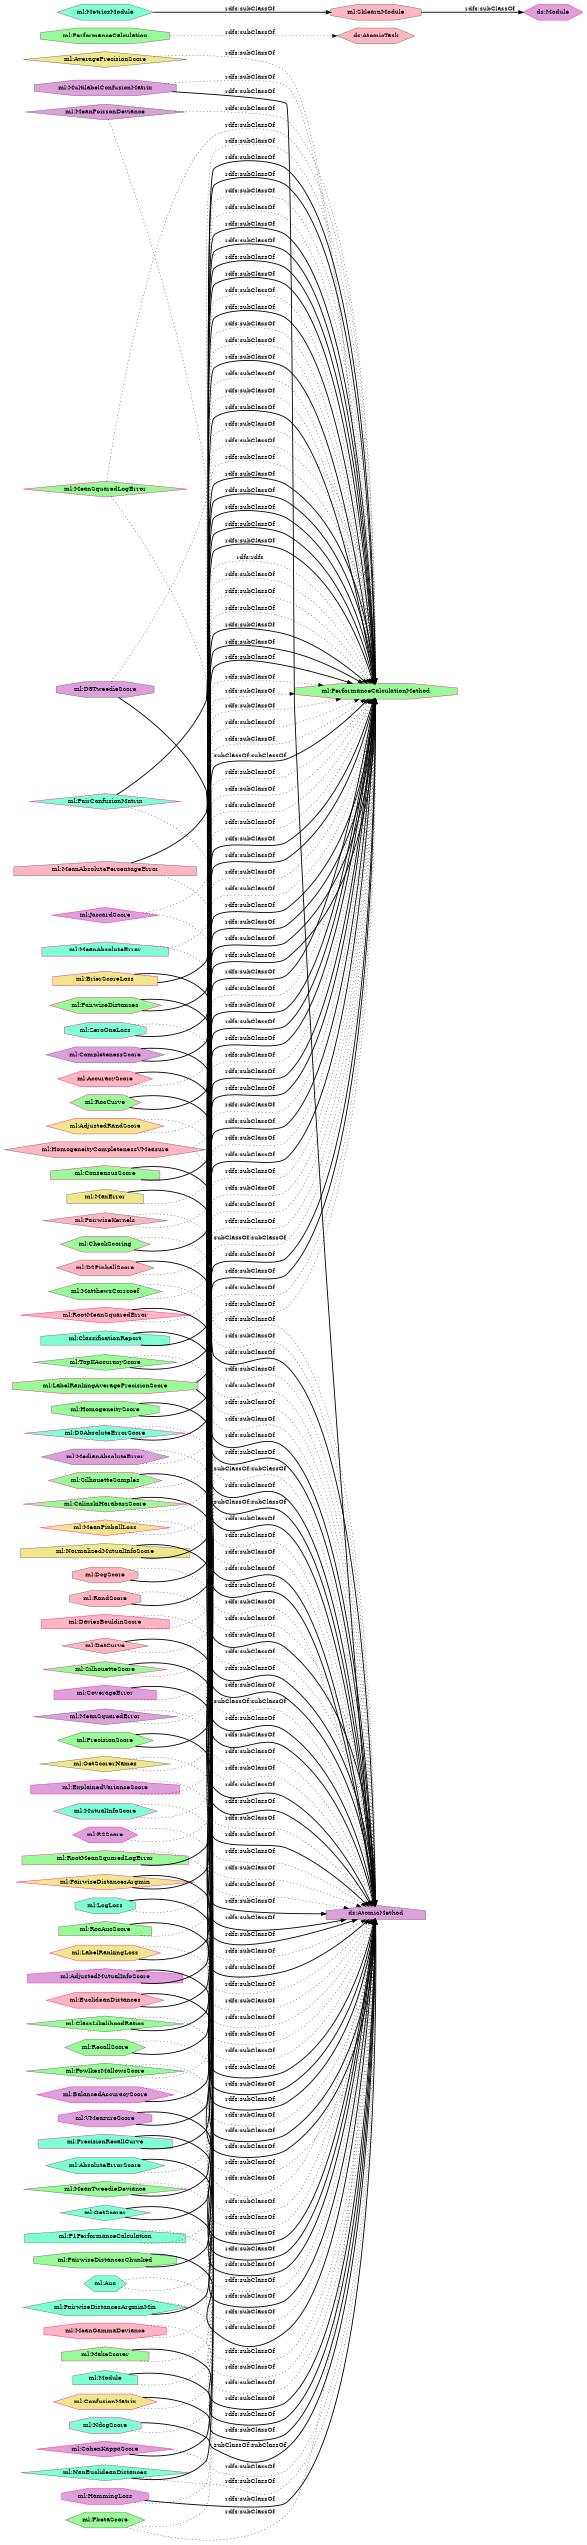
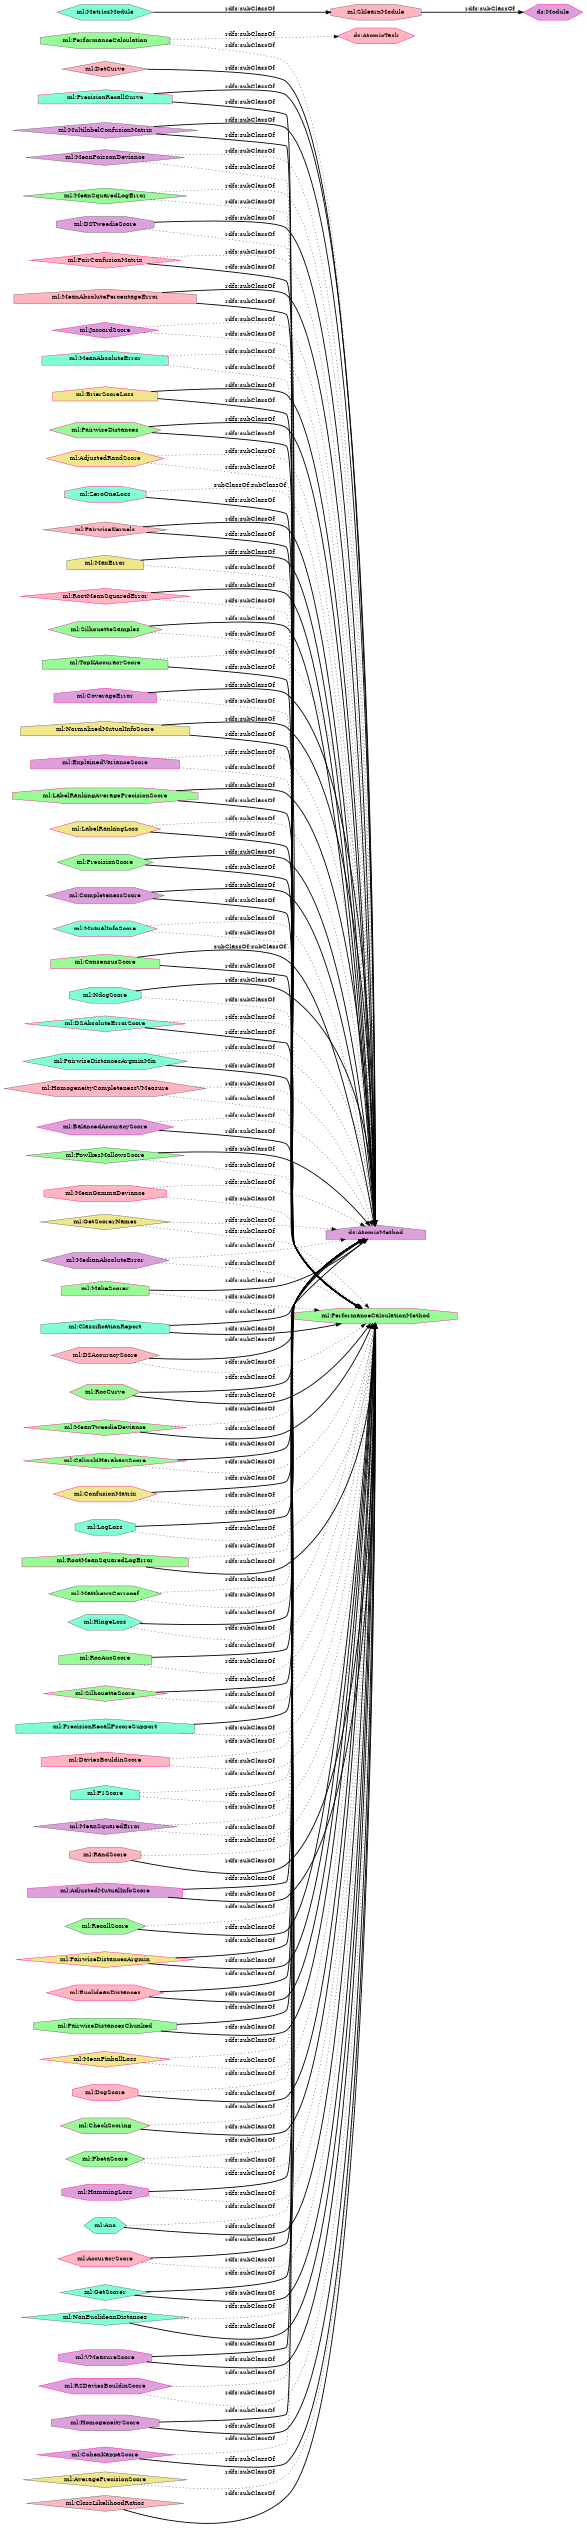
(376, 36) -> (376, 36)
(105, 88) -> (105, 130)
(340, 318) -> (292, 674)
(235, 395) -> (292, 870)
(105, 489) -> (105, 196)
(250, 558) -> (250, 1264)
(105, 690) -> (105, 224)
(250, 756) -> (250, 867)
(105, 801) -> (105, 260)
(218, 1147) -> (349, 1891)
(210, 1172) -> none
(250, 1238) -> (250, 1000)
(105, 1268) -> (105, 1355)
(105, 1362) -> (105, 663)
(238, 1397) -> (345, 586)
(105, 1410) -> (105, 2423)
(105, 1433) -> (105, 1024)
(250, 1502) -> (250, 2240)
(250, 1569) -> (250, 947)
(105, 1575) -> (105, 2093)
(217, 1607) -> (339, 757)
(250, 1702) -> (250, 652)
(105, 1835) -> (105, 2386)
(105, 2024) -> (105, 2503)
(105, 2166) -> (105, 1622)
(277, 2170) -> (360, 577)
(105, 2189) -> (105, 1428)
(293, 2198) -> (274, 1156)
(105, 2236) -> (105, 1793)
(105, 2378) -> (105, 1727)
(105, 2425) -> (105, 995)
(250, 2445) -> (250, 980)
